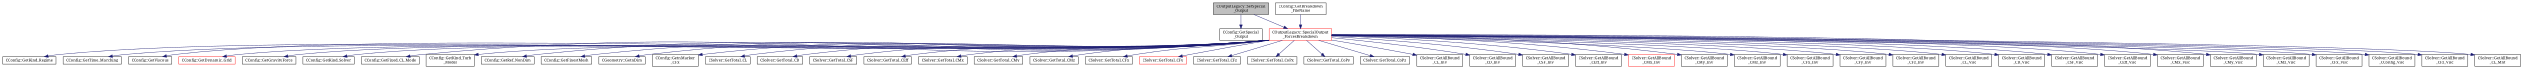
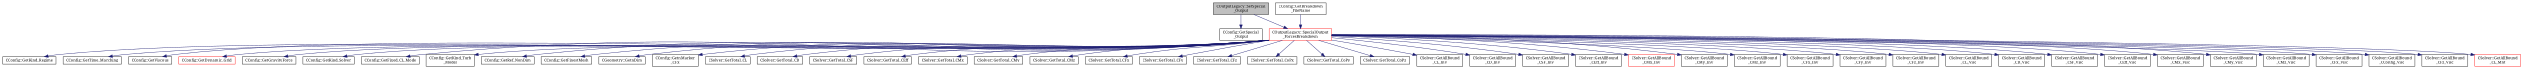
(1163, 60) -> (1163, 60)
(2498, 60) -> (2498, 60)
